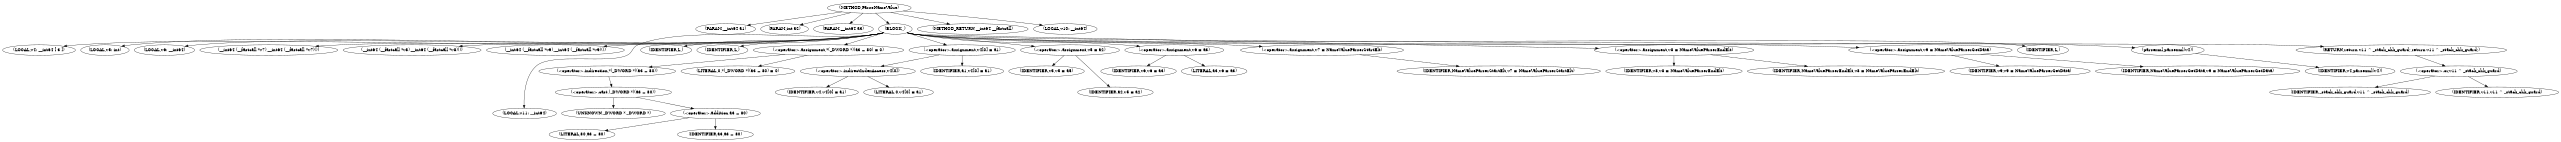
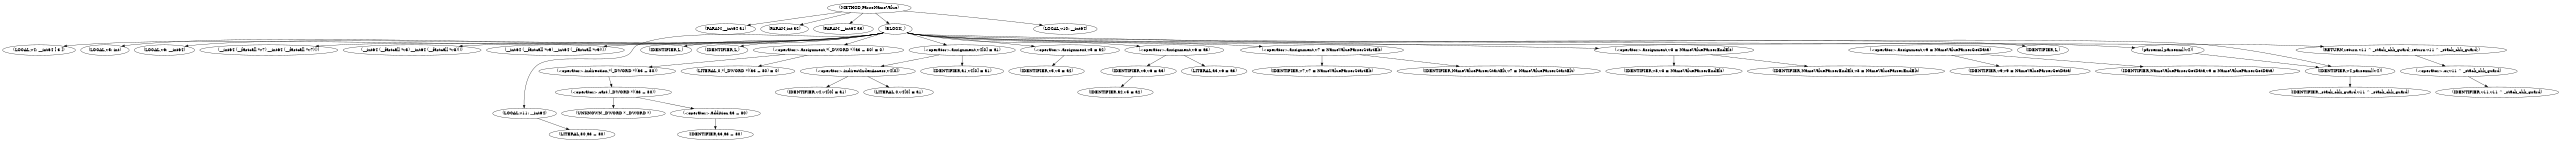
(973, 29) -> none
(1381, 44) -> (1974, 40)
(1092, 70) -> (1128, 81)
(1047, 71) -> (1047, 71)
none -> (1322, 71)
(2406, 81) -> (2350, 80)
(649, 124) -> (552, 123)
